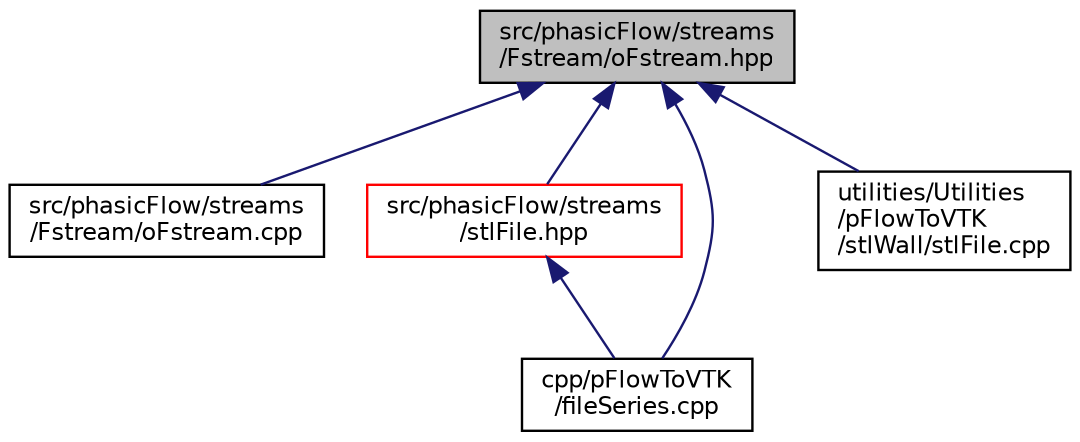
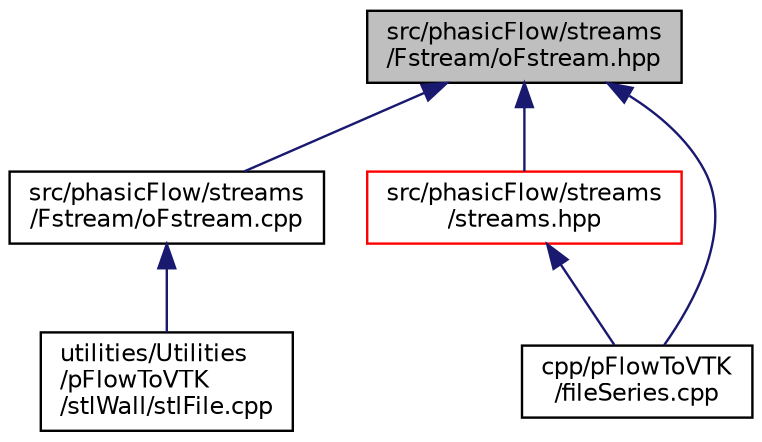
(789, 133) -> (167, 301)
(524, 221) -> (524, 208)
